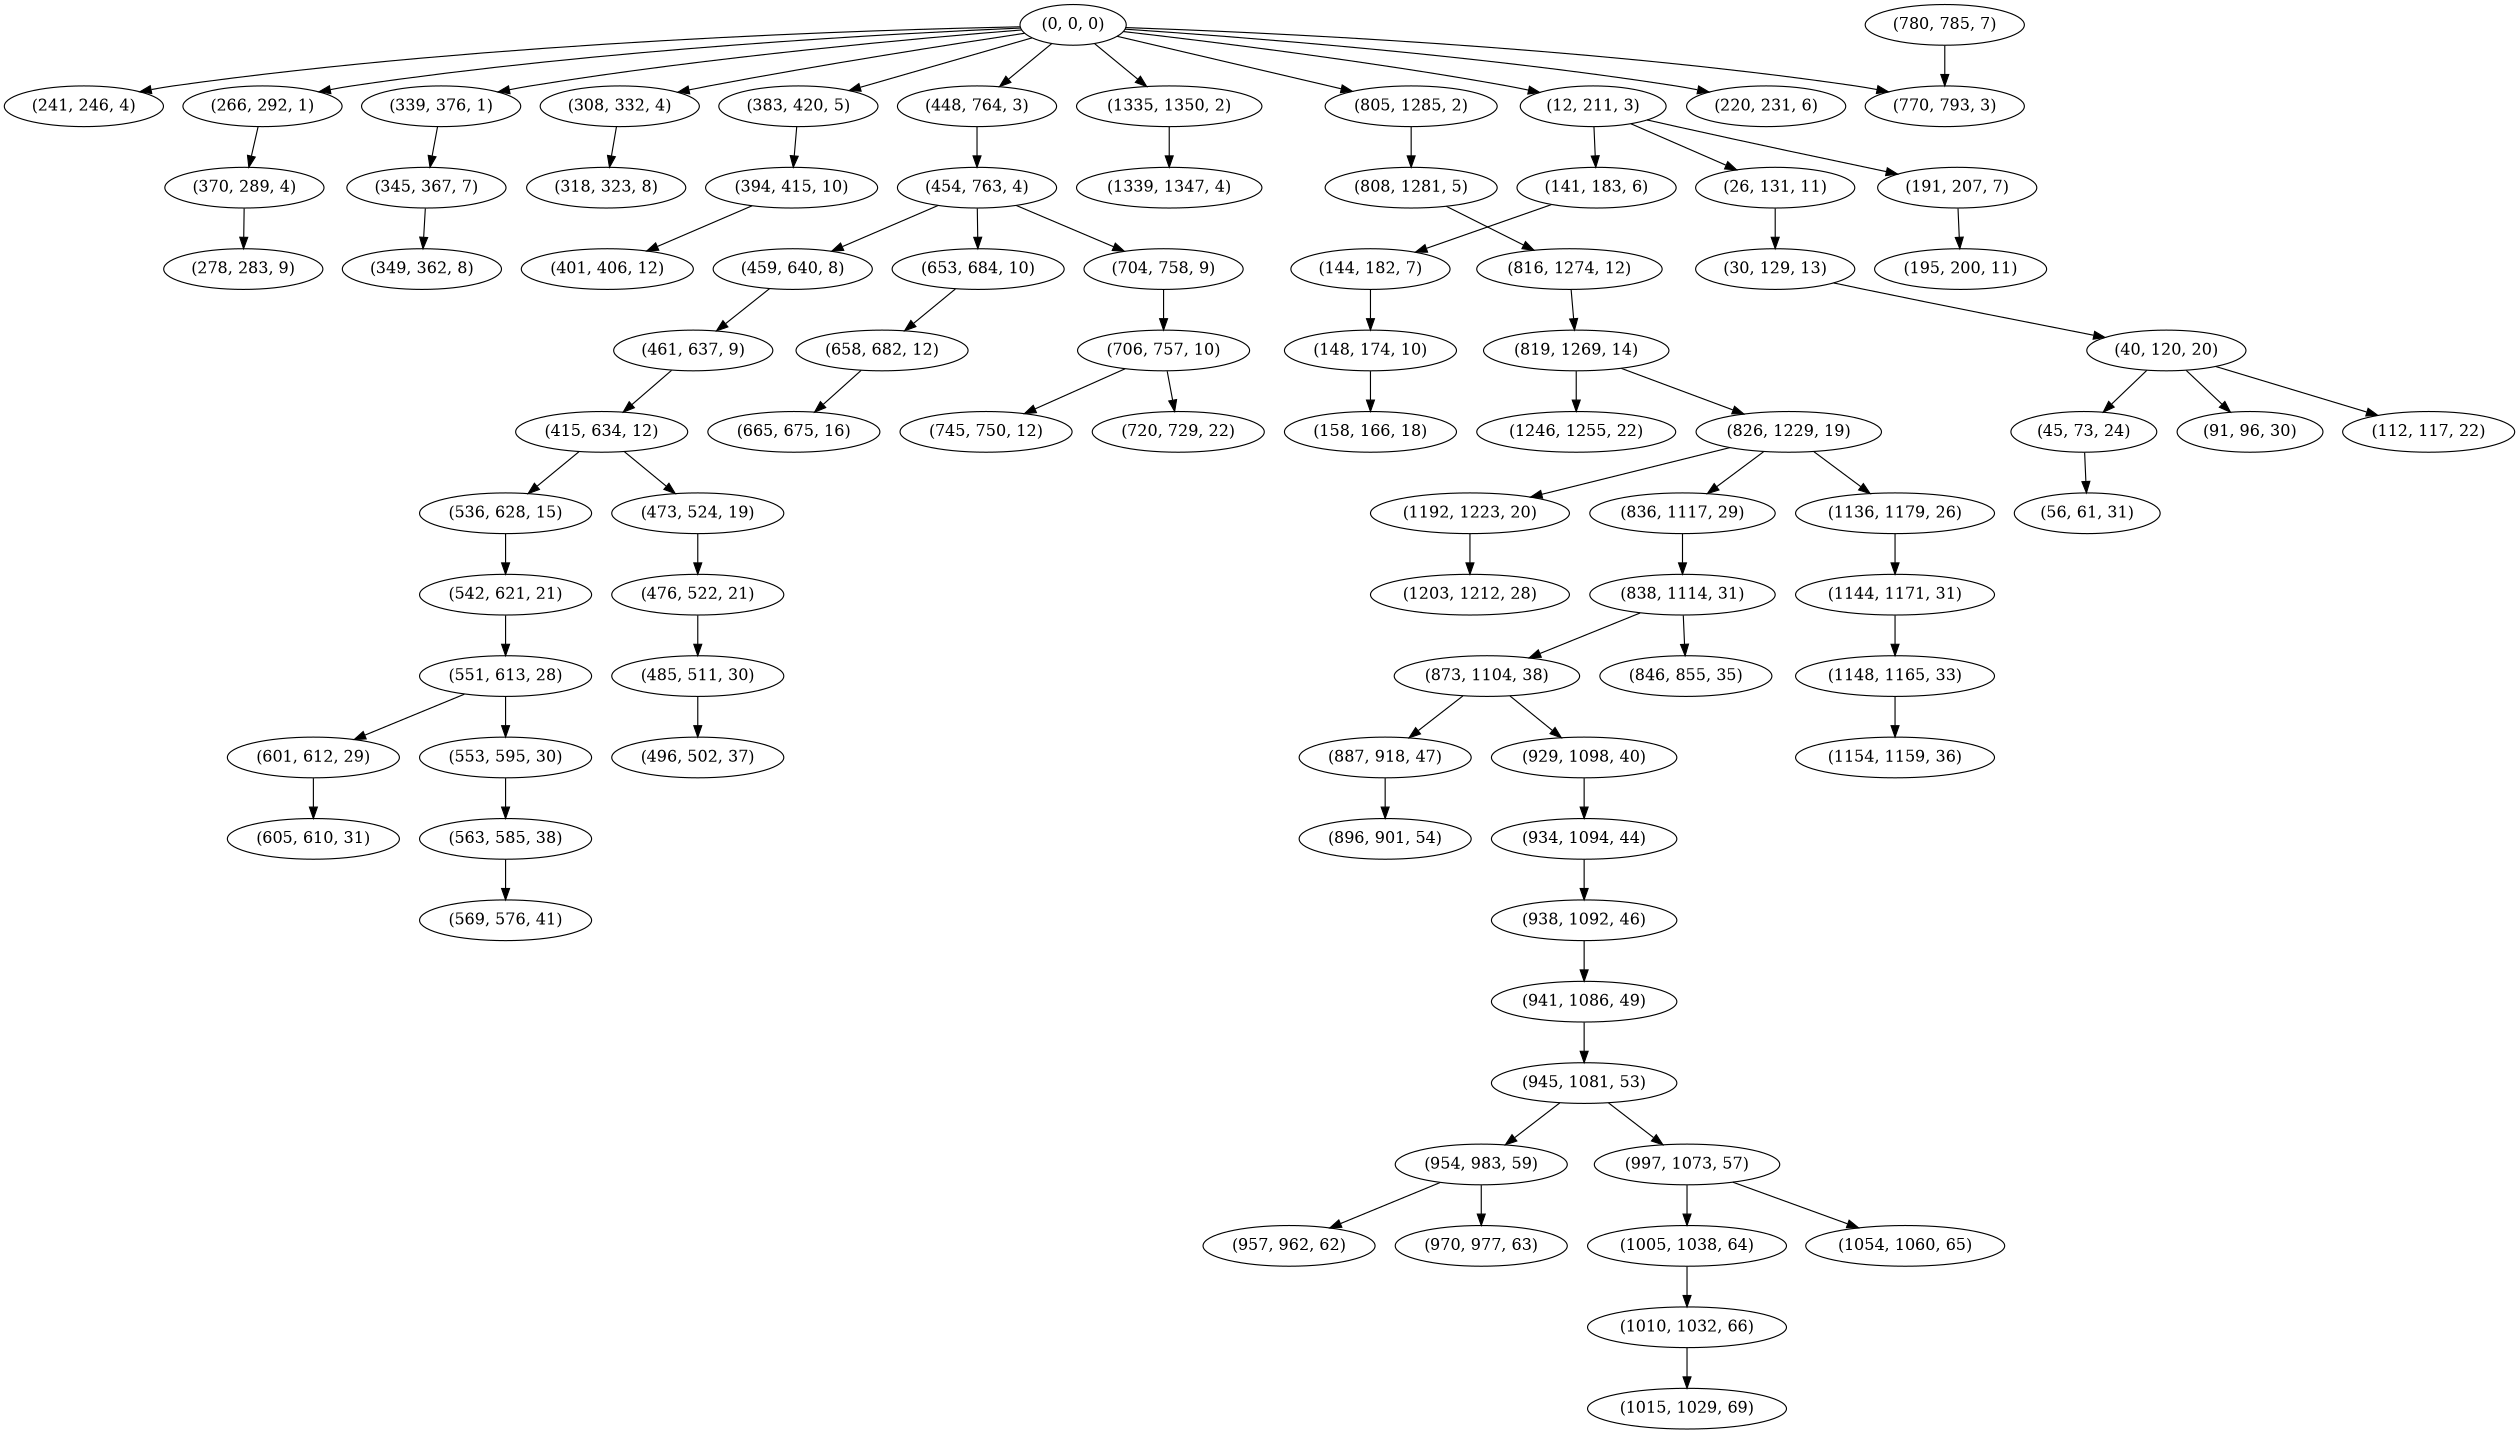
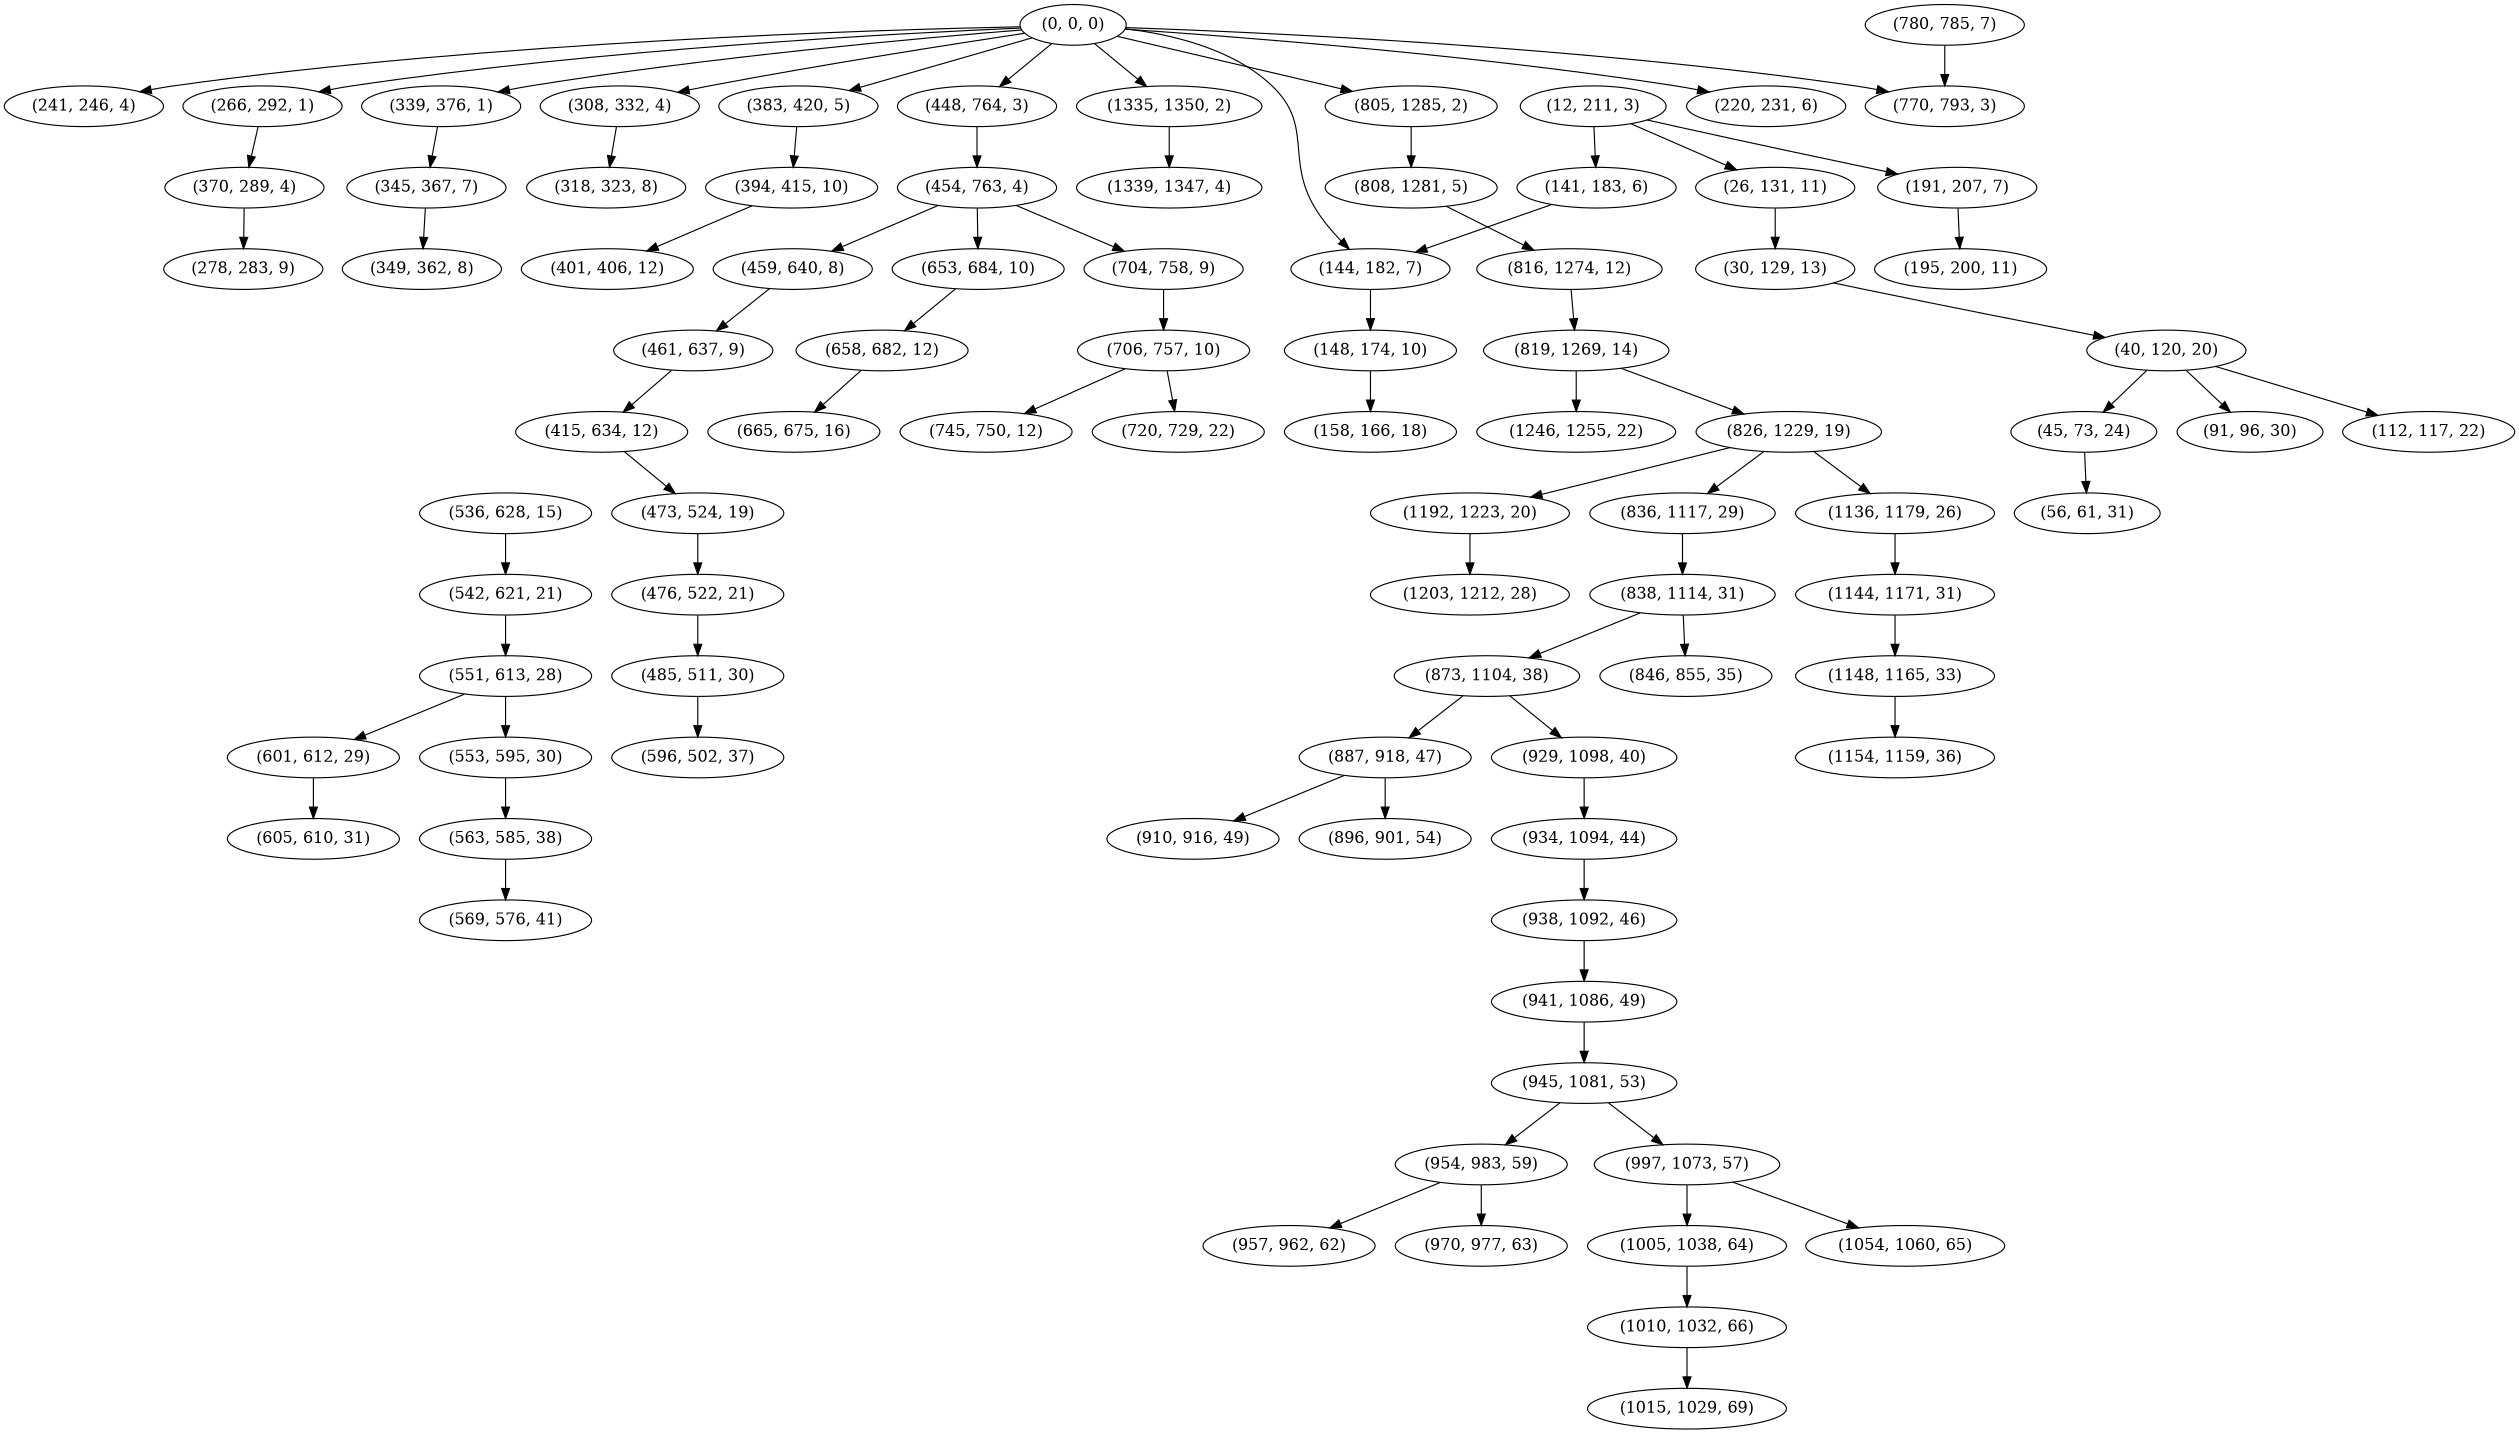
(1326, 57) -> (1277, 91)
(558, 469) -> none
(698, 757) -> (698, 757)
none -> (1193, 839)
